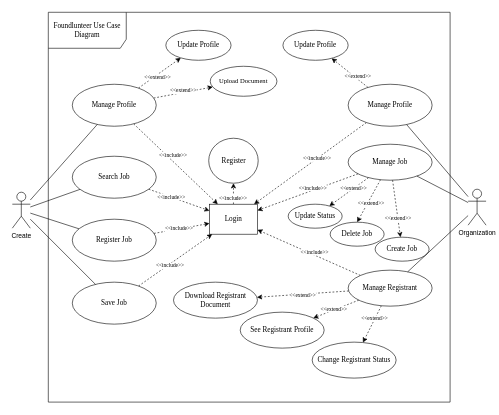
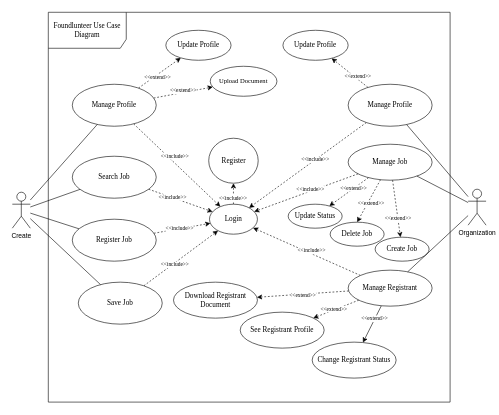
(234, 219) -> (234, 219)
(114, 303) -> (120, 303)
(373, 322) -> (373, 322)
